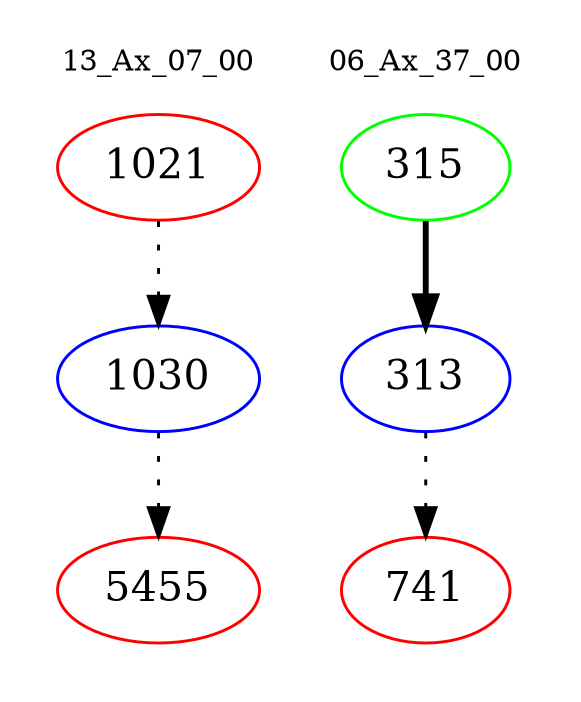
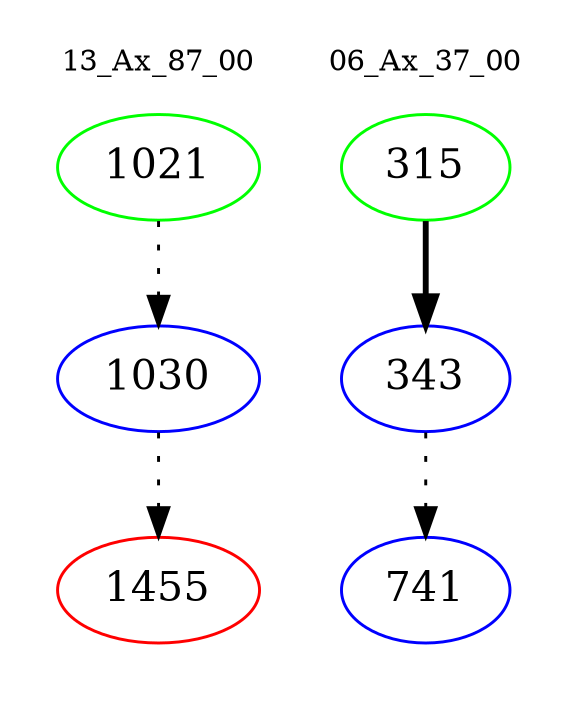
(159, 63) -> (159, 63)
(159, 167) -> (159, 167)
(426, 379) -> (426, 379)
(159, 590) -> (159, 590)
(426, 590) -> (426, 590)
